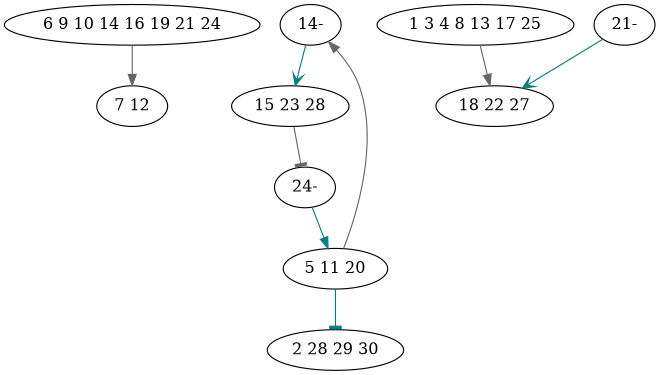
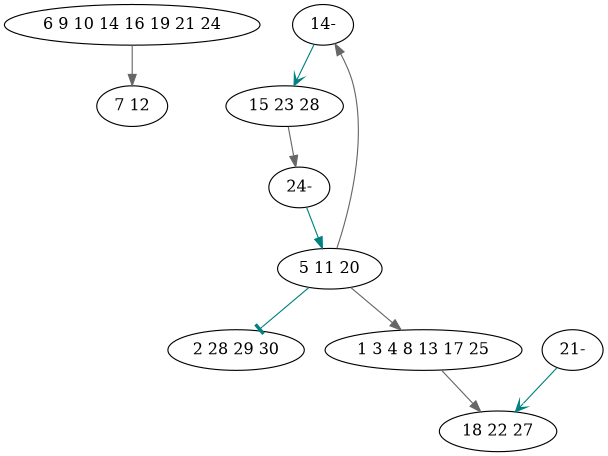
(297, 144) -> (291, 141)
none -> (372, 305)
